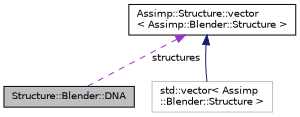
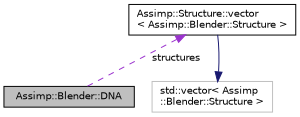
(206, 63) -> (219, 53)
(69, 97) -> (69, 97)
